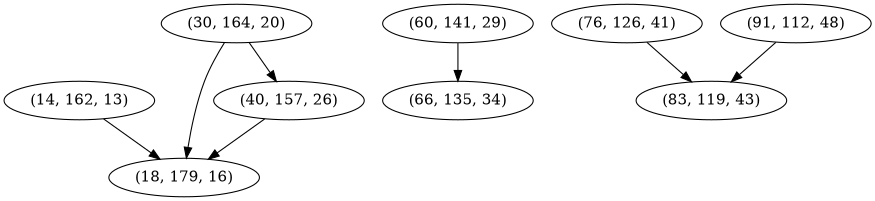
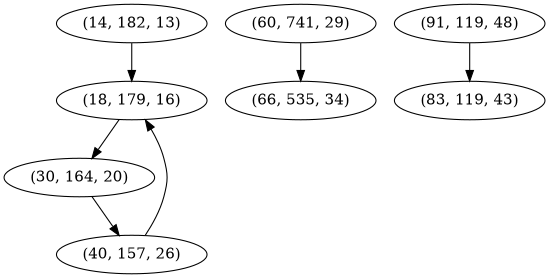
(458, 24) -> (301, 24)
(627, 24) -> none
(796, 24) -> (470, 24)
(200, 93) -> (109, 135)
(79, 101) -> (132, 24)
(458, 101) -> (301, 101)
